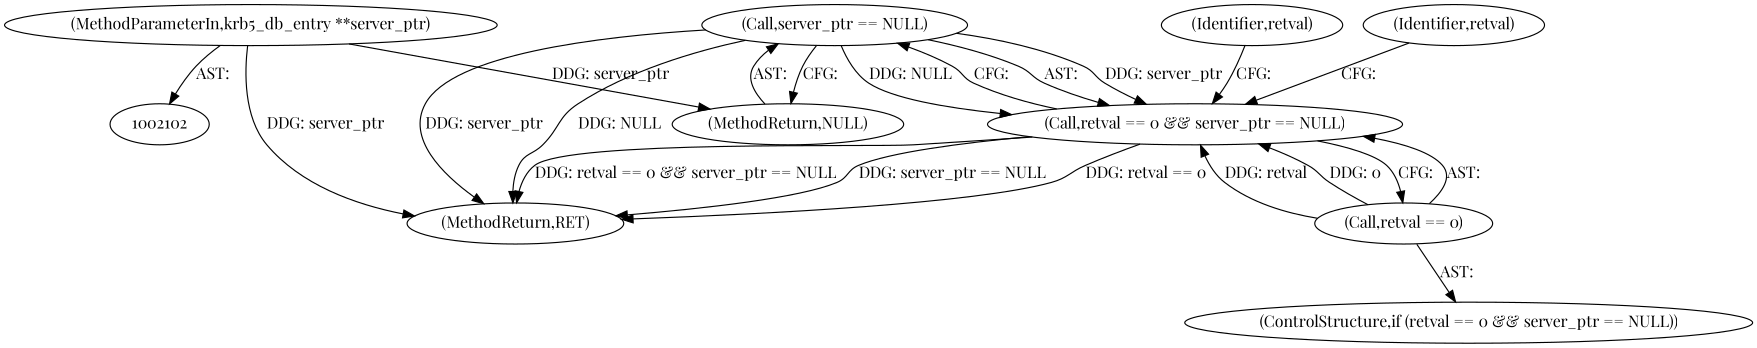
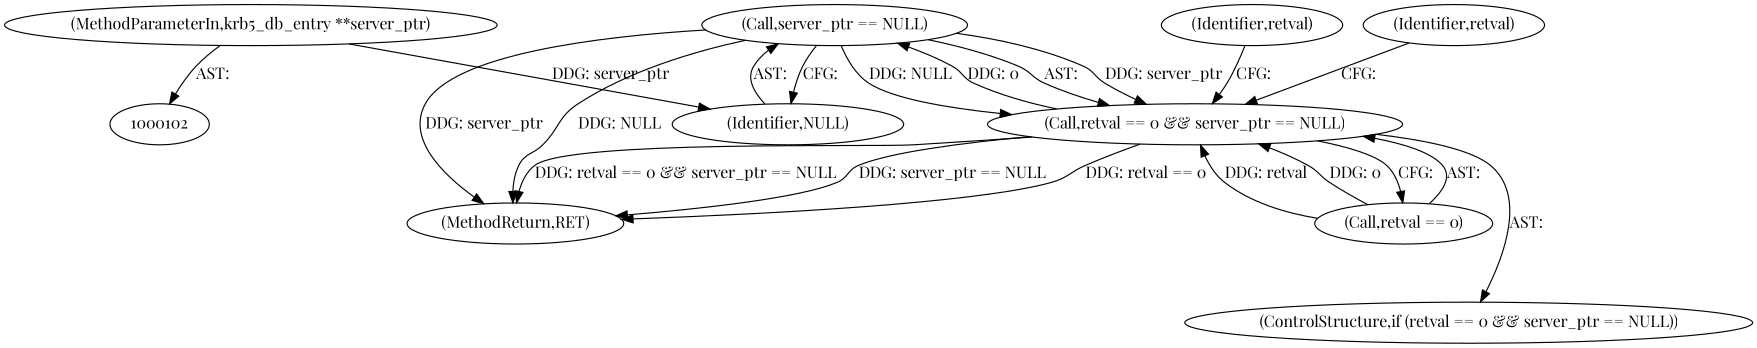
(994, 75) -> (994, 75)
(160, 124) -> (160, 124)
(788, 124) -> (788, 124)
(286, 163) -> none
(1433, 268) -> (1496, 171)
